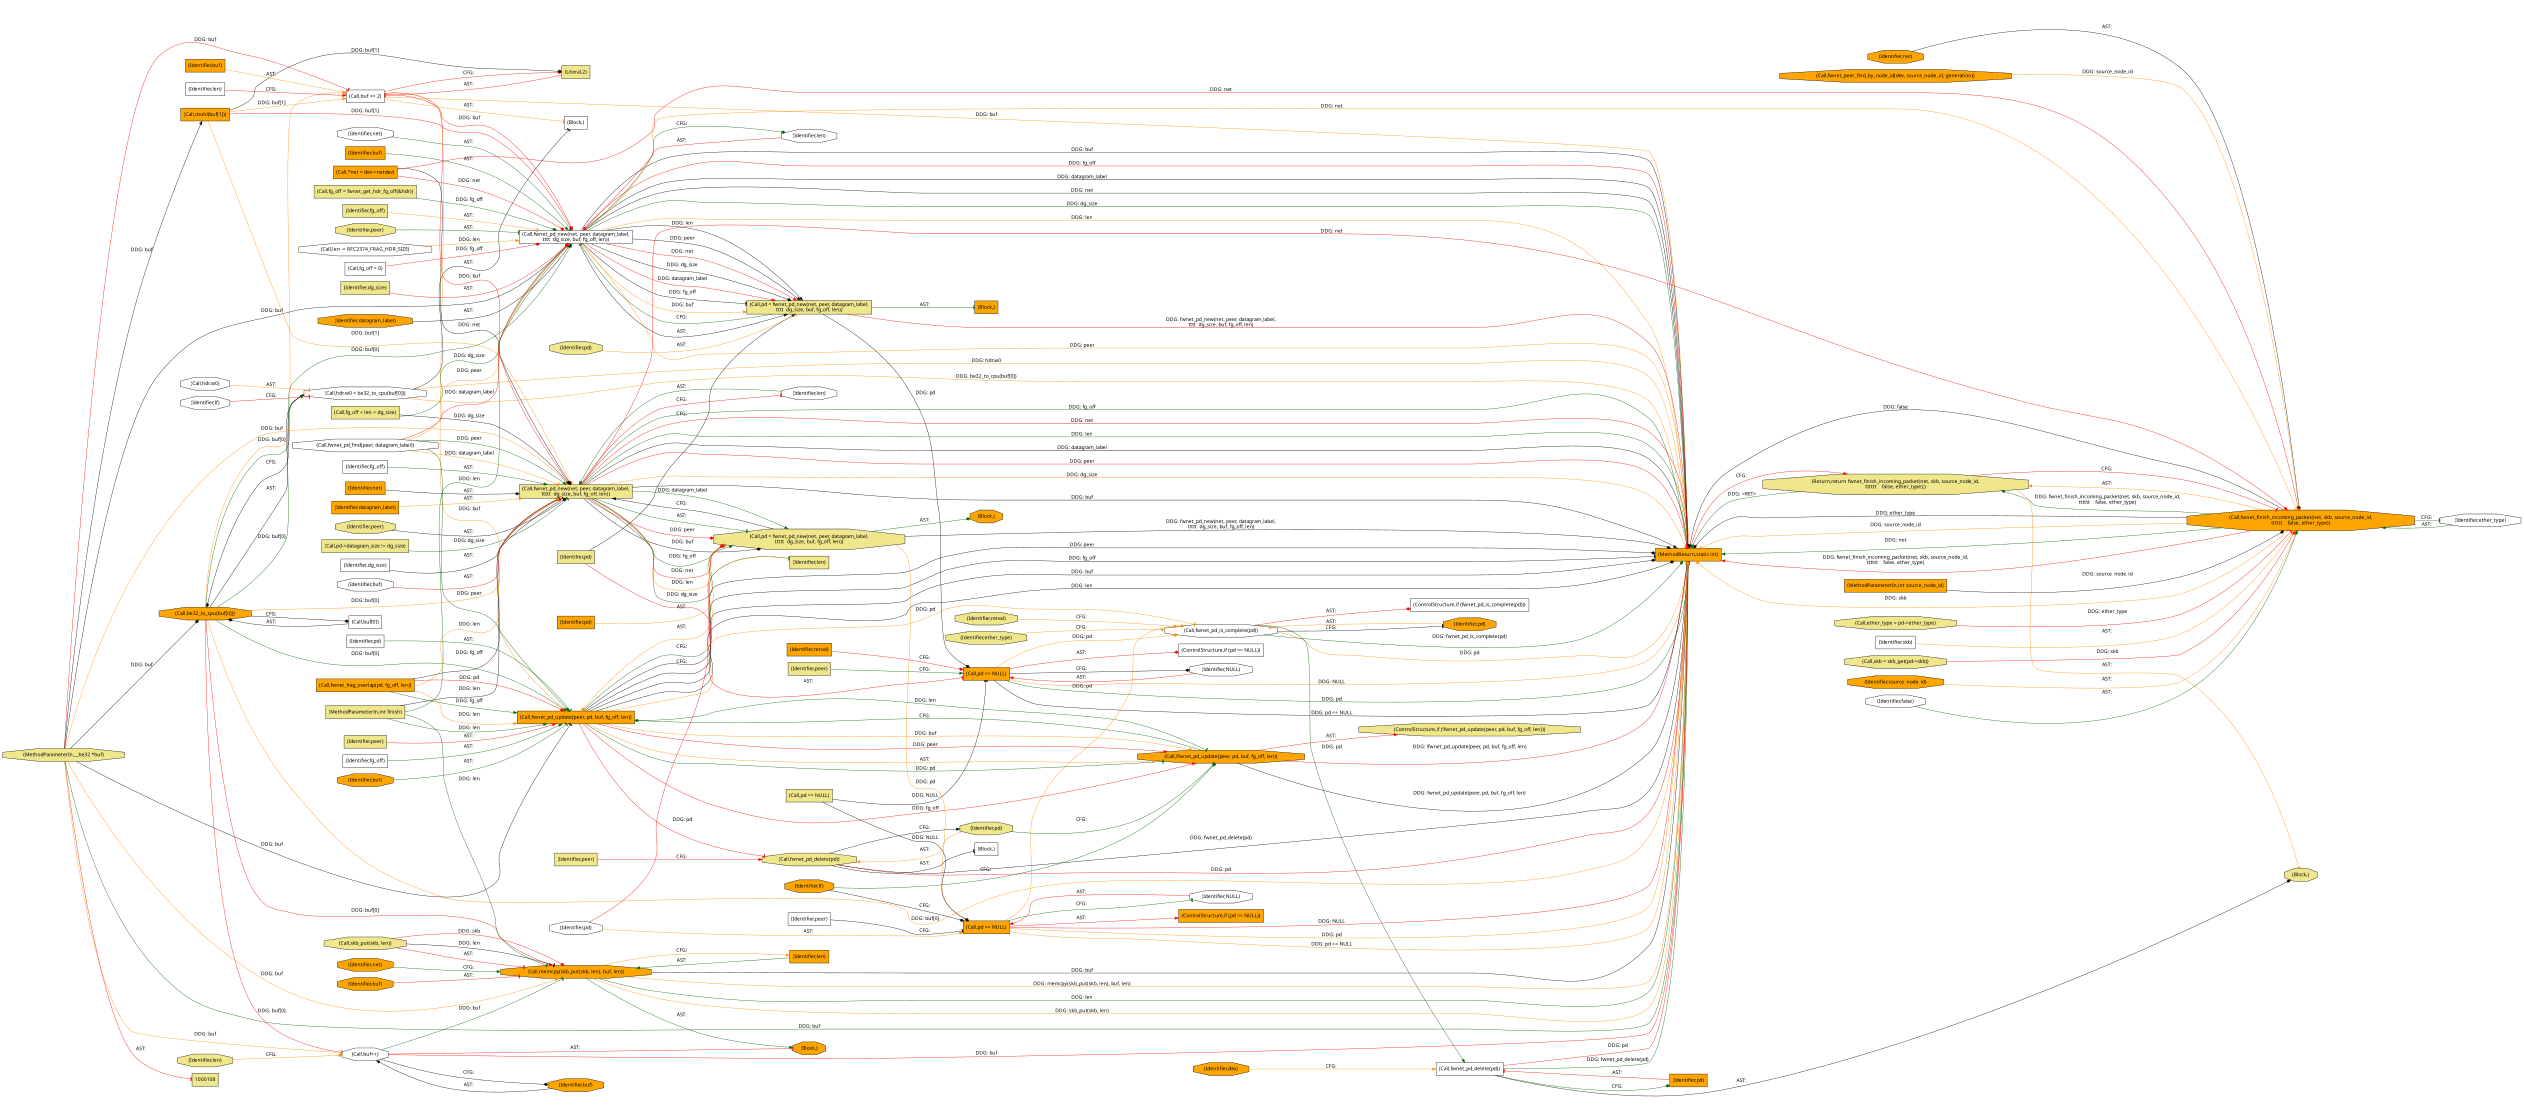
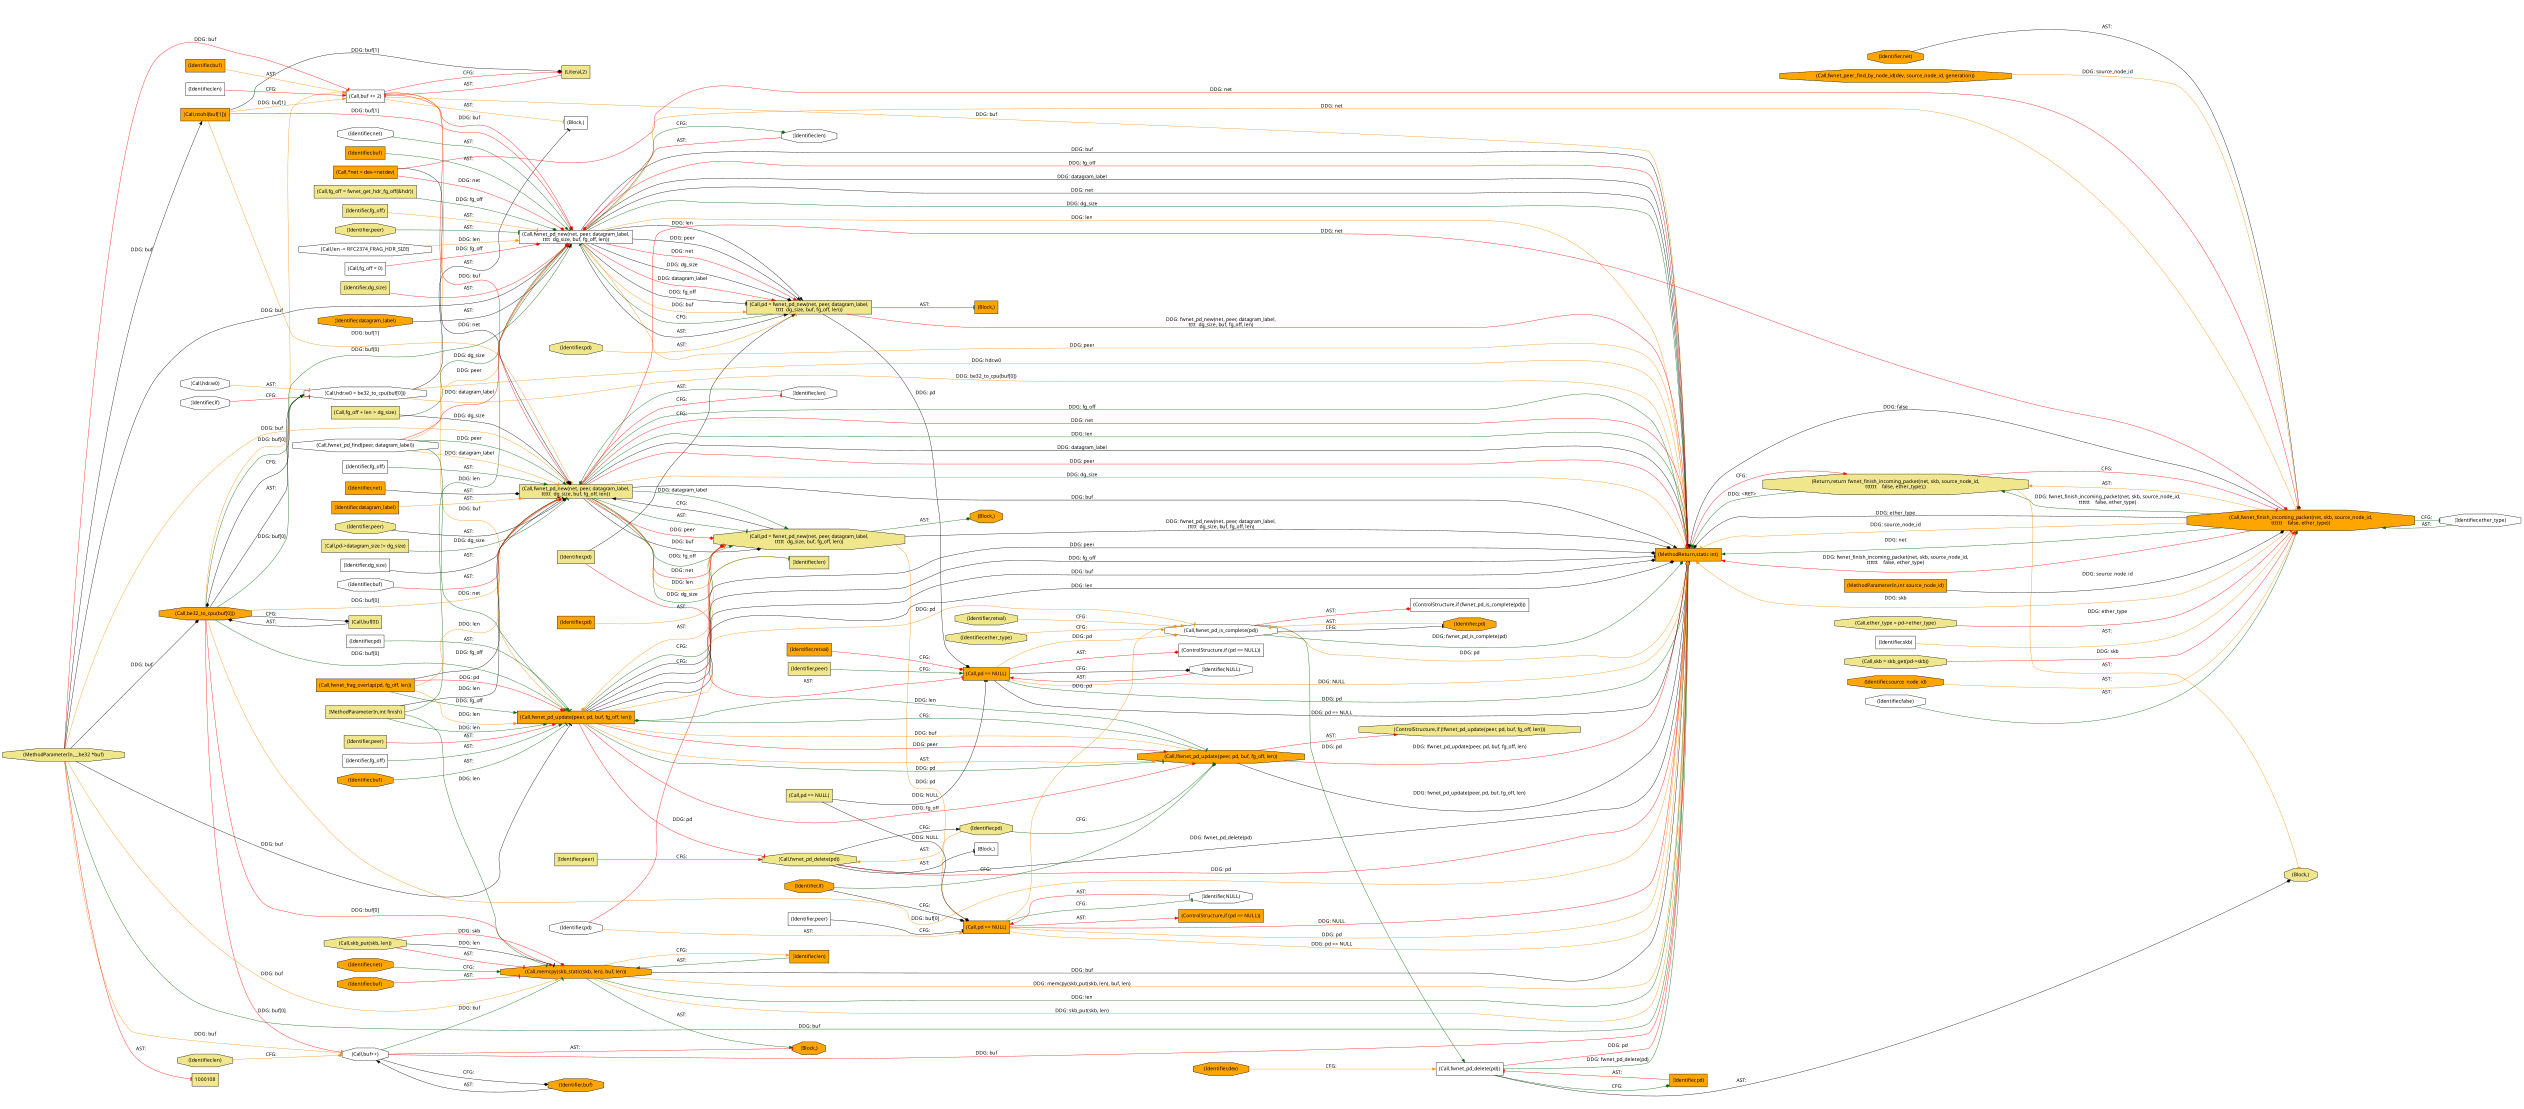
(469, 593) -> (469, 593)
(365, 622) -> (365, 622)
(576, 972) -> (576, 972)
